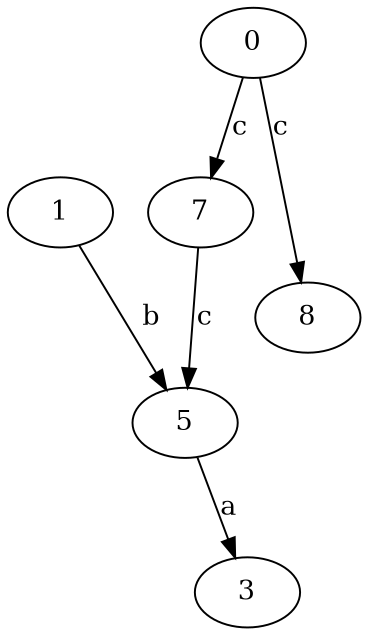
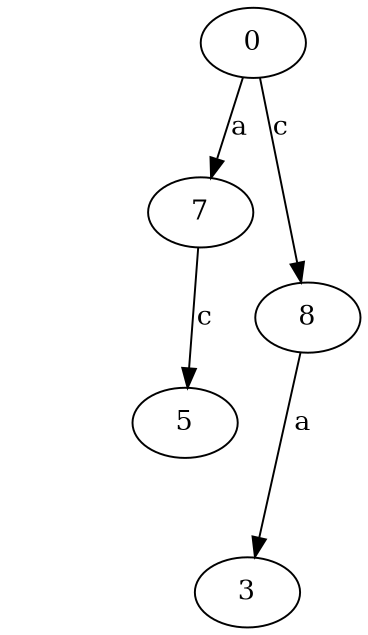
(240, 128) -> (240, 128)
(60, 212) -> none
(213, 498) -> (280, 445)
